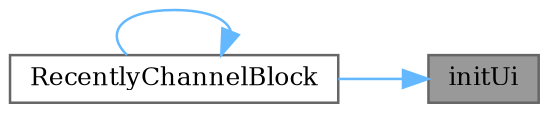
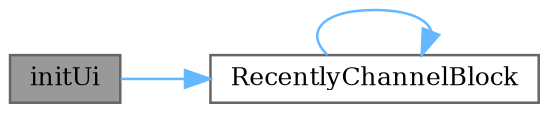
(370, 79) -> (153, 79)
